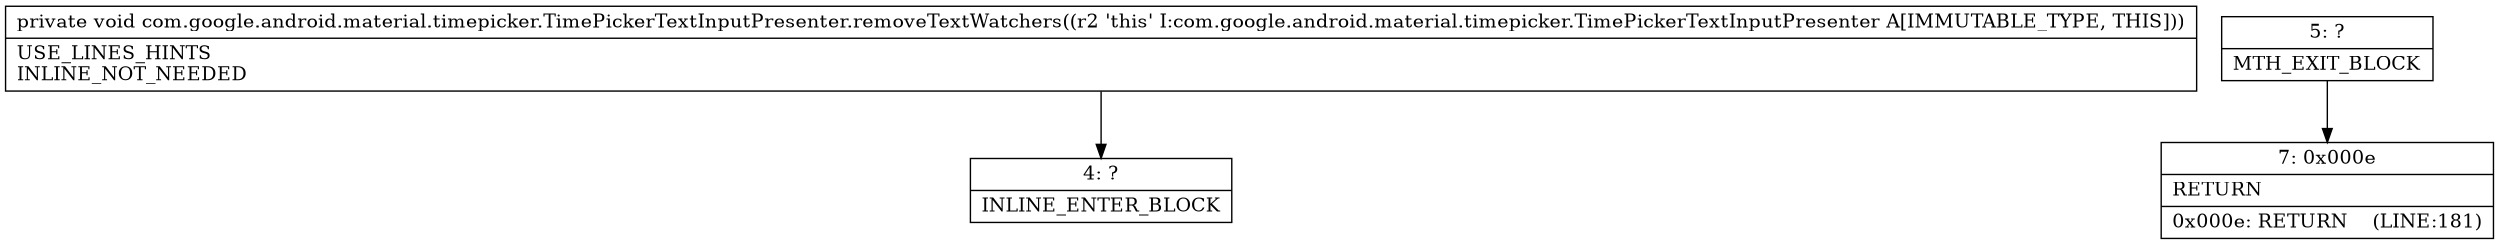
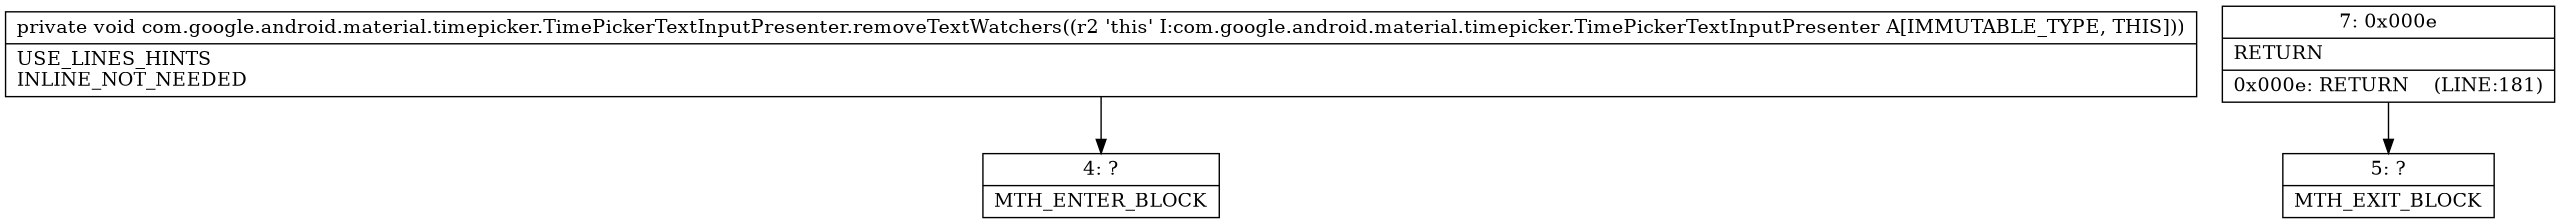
(2327, 105) -> (2388, 121)
(1101, 206) -> (1101, 201)
